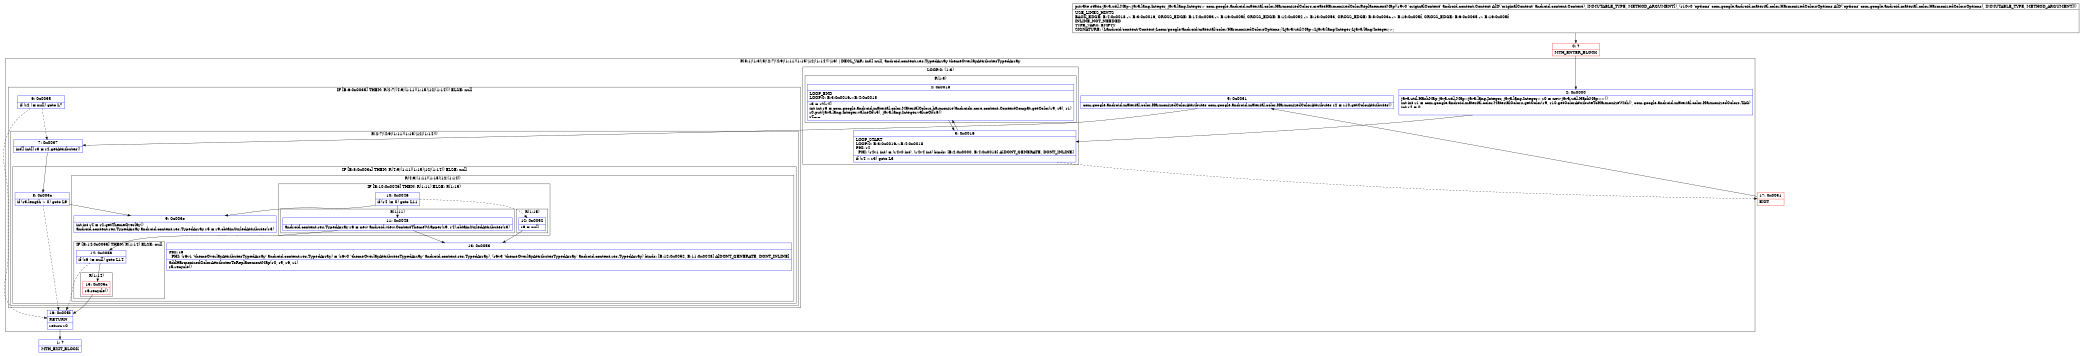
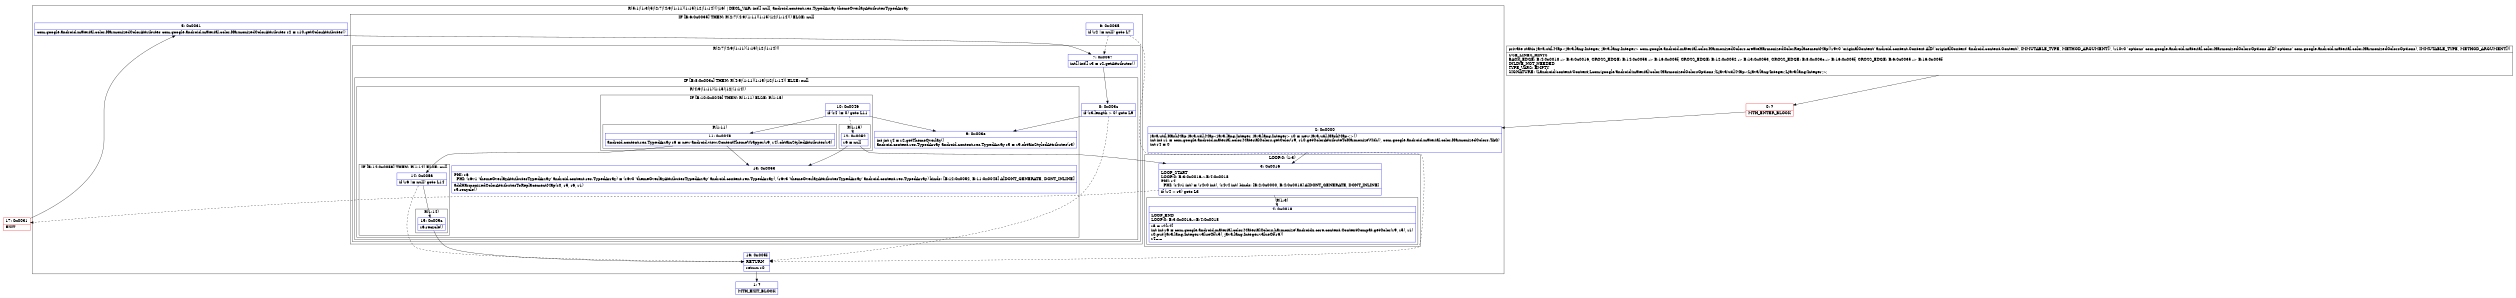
(951, 124) -> (1011, 154)
(96, 288) -> (432, 224)
